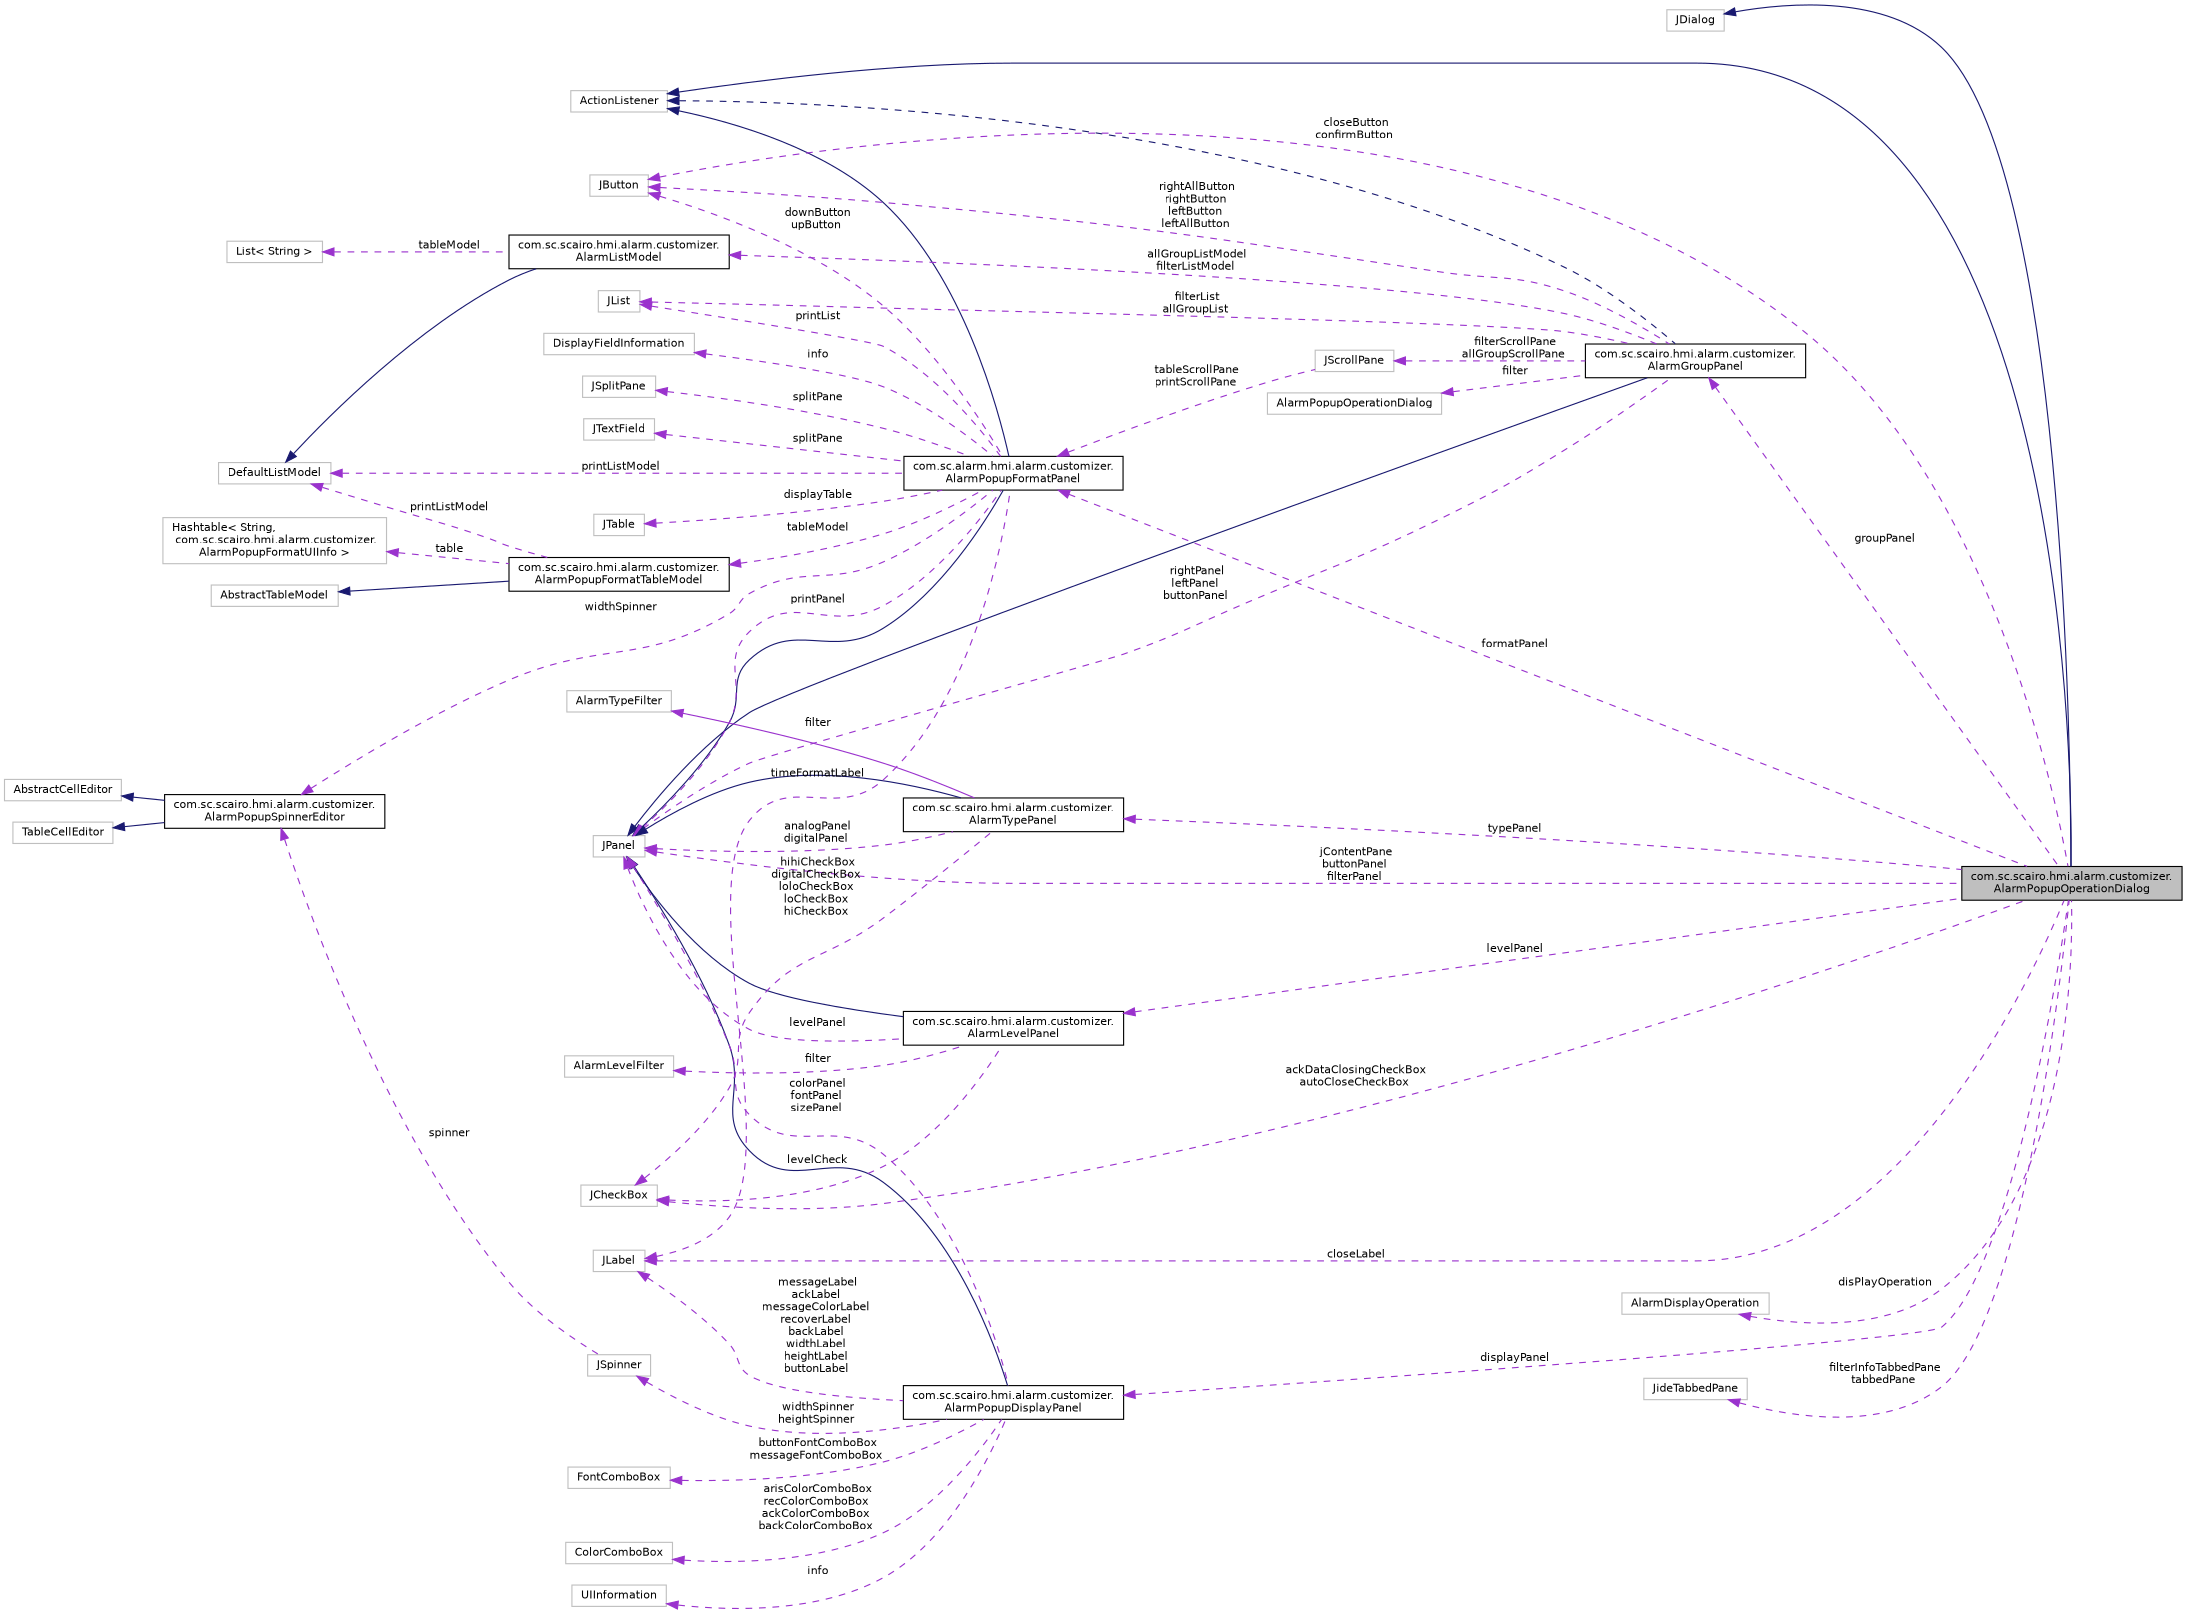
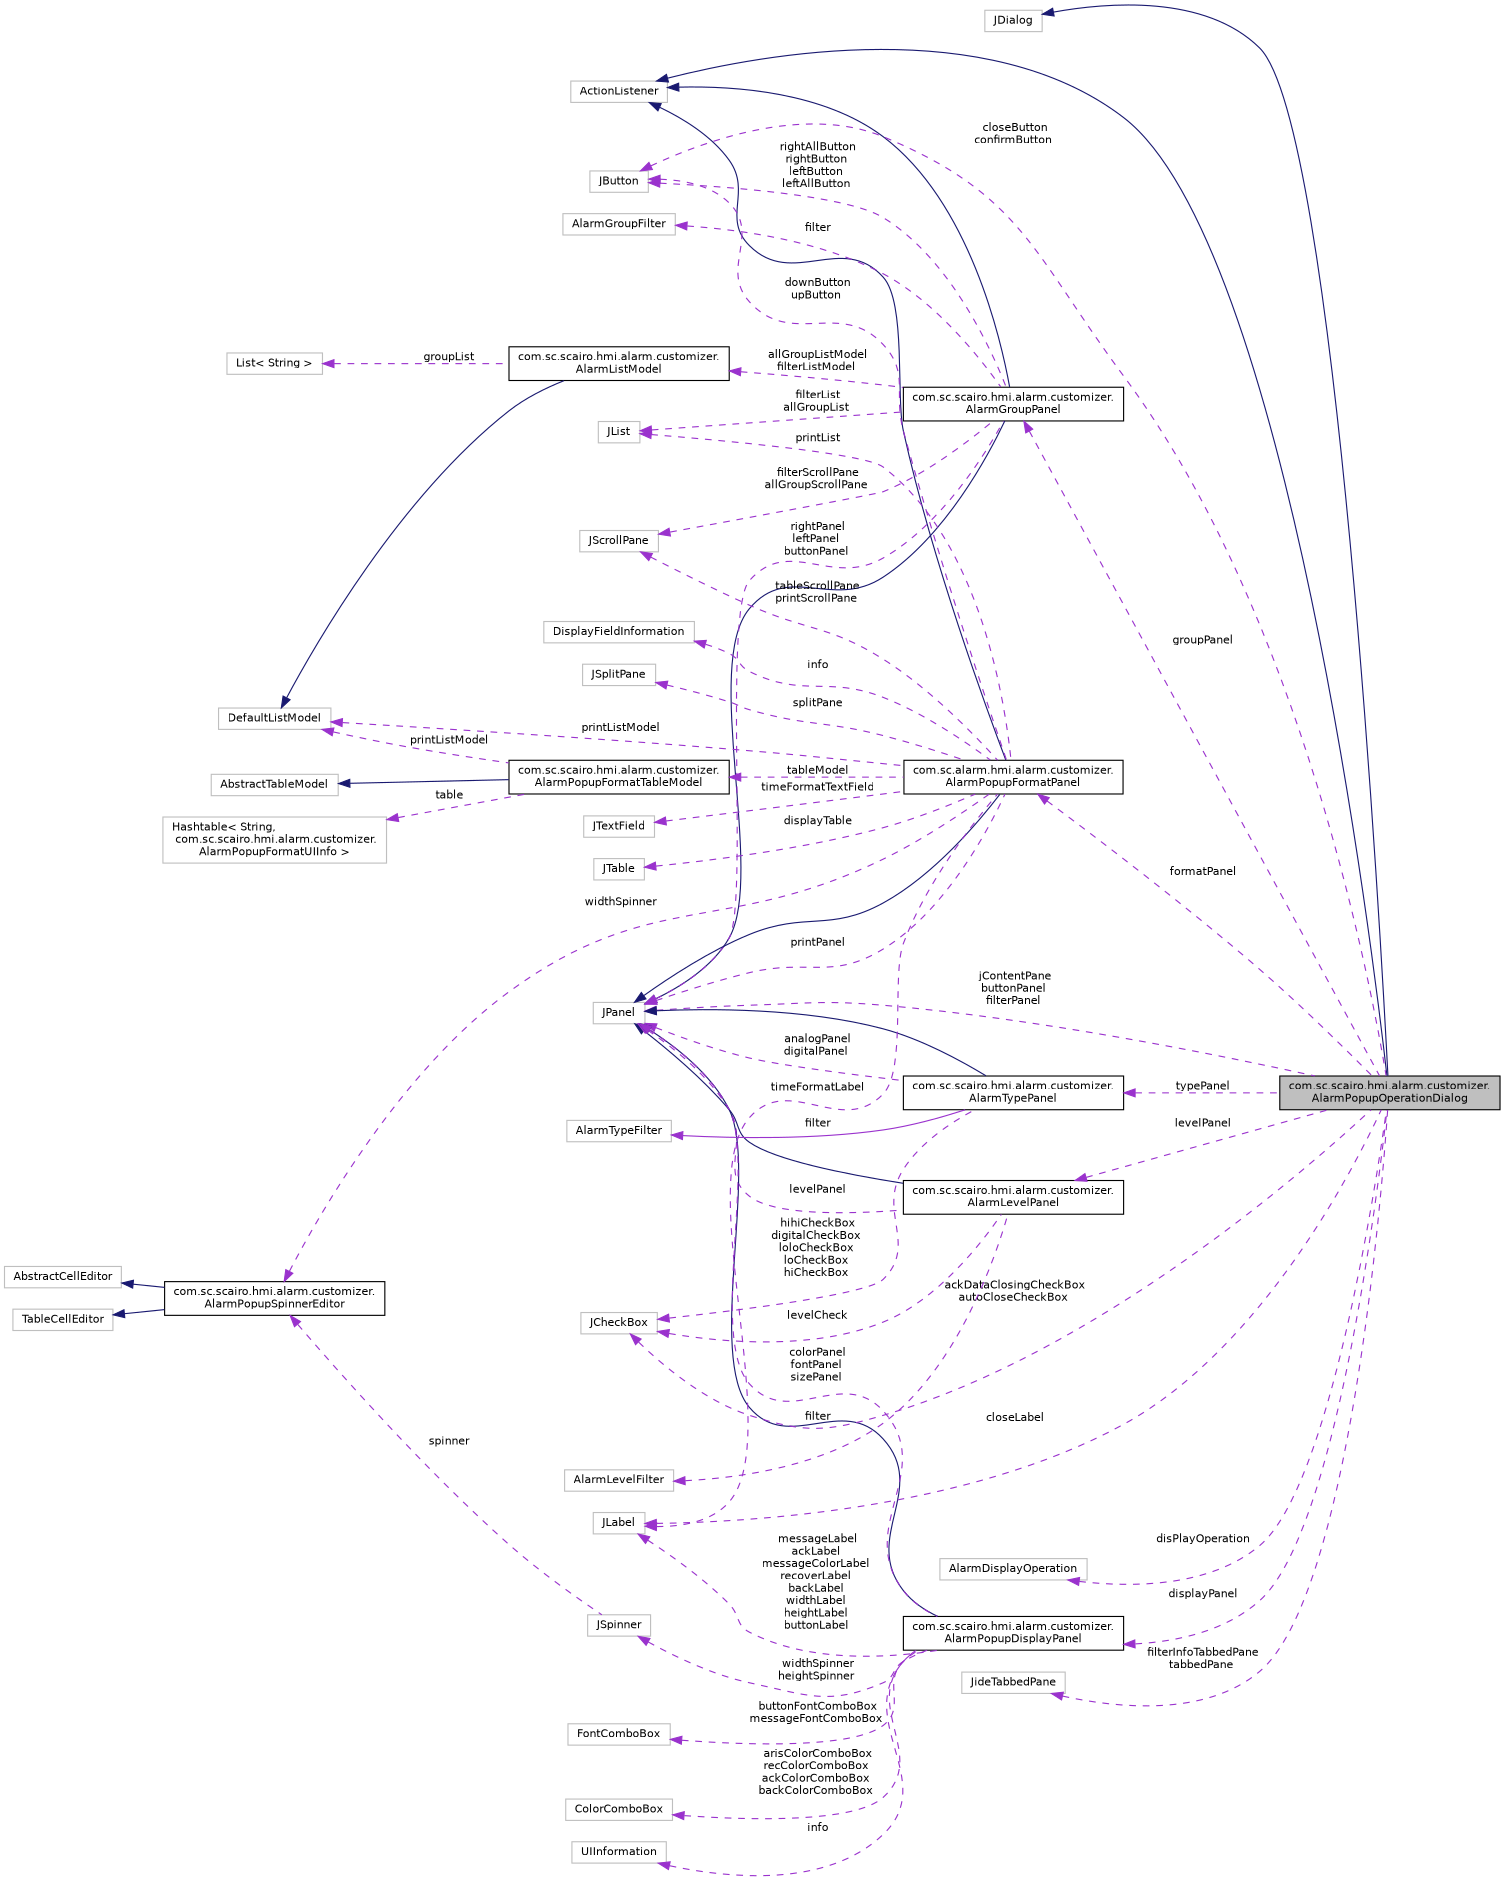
(1197, 151) -> (910, 161)
(448, 246) -> (448, 357)
(1355, 404) -> (619, 224)
(1191, 407) -> (838, 636)
(816, 439) -> (816, 788)
